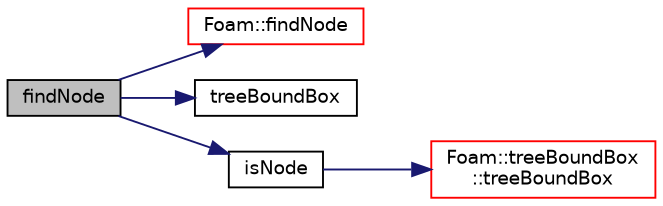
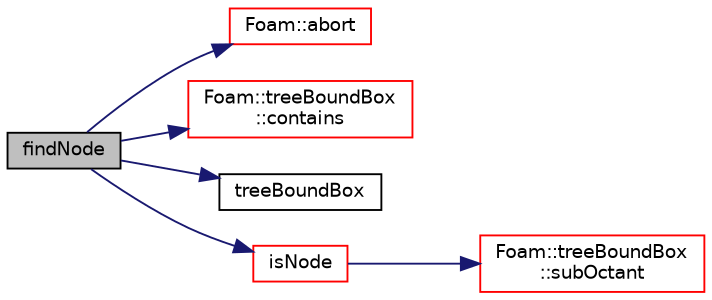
(276, 26) -> (300, 26)
none -> (300, 109)
(276, 170) -> (300, 264)
(543, 170) -> (592, 264)
